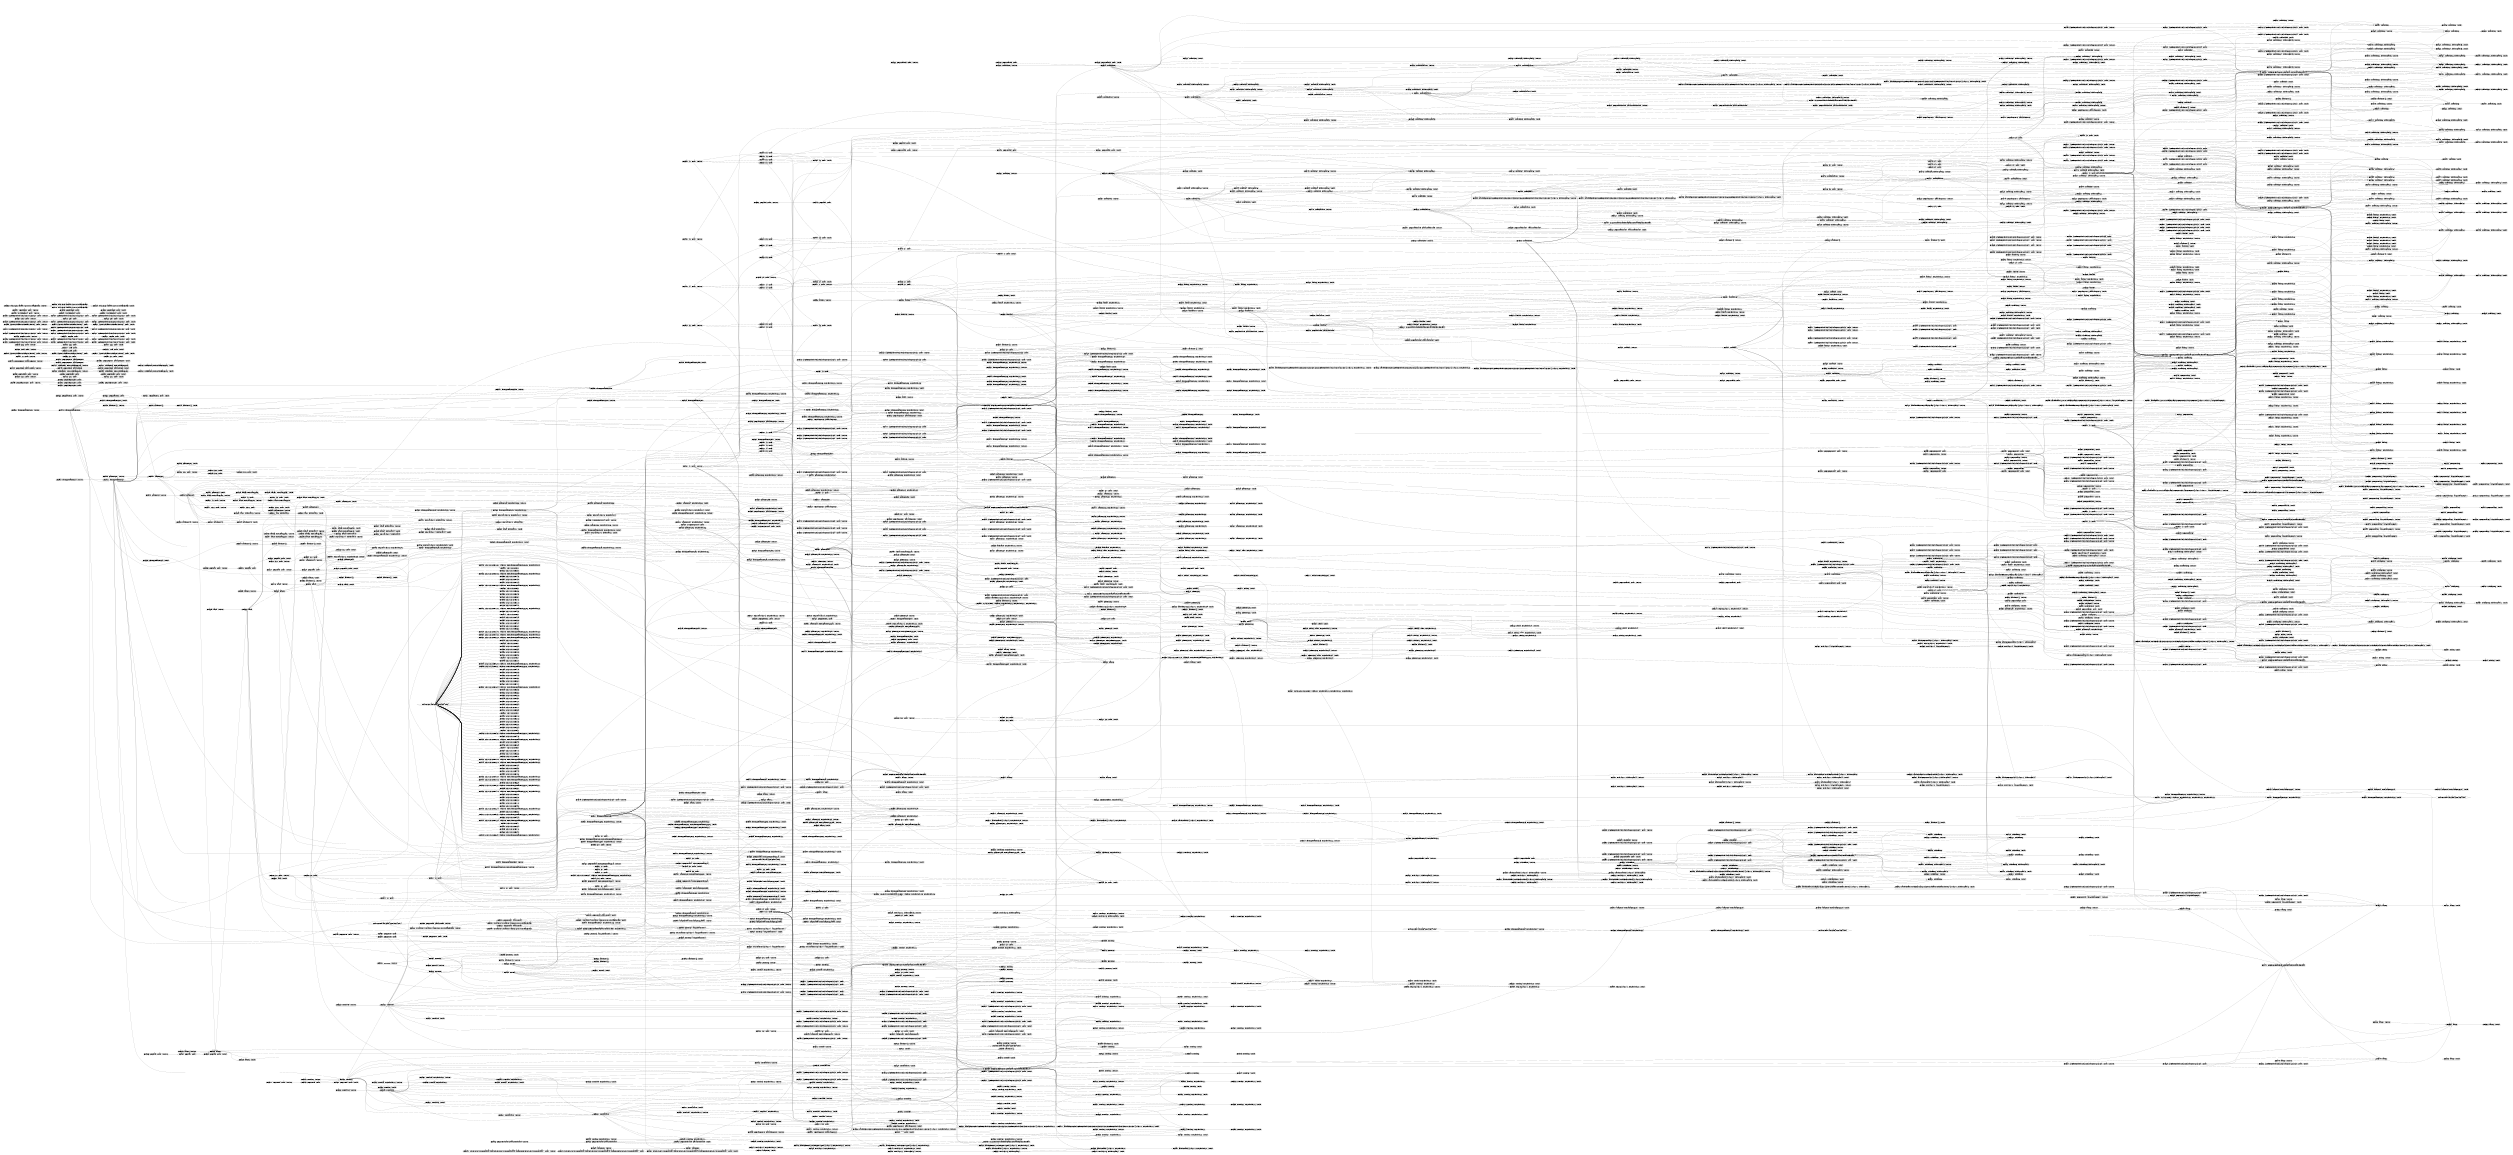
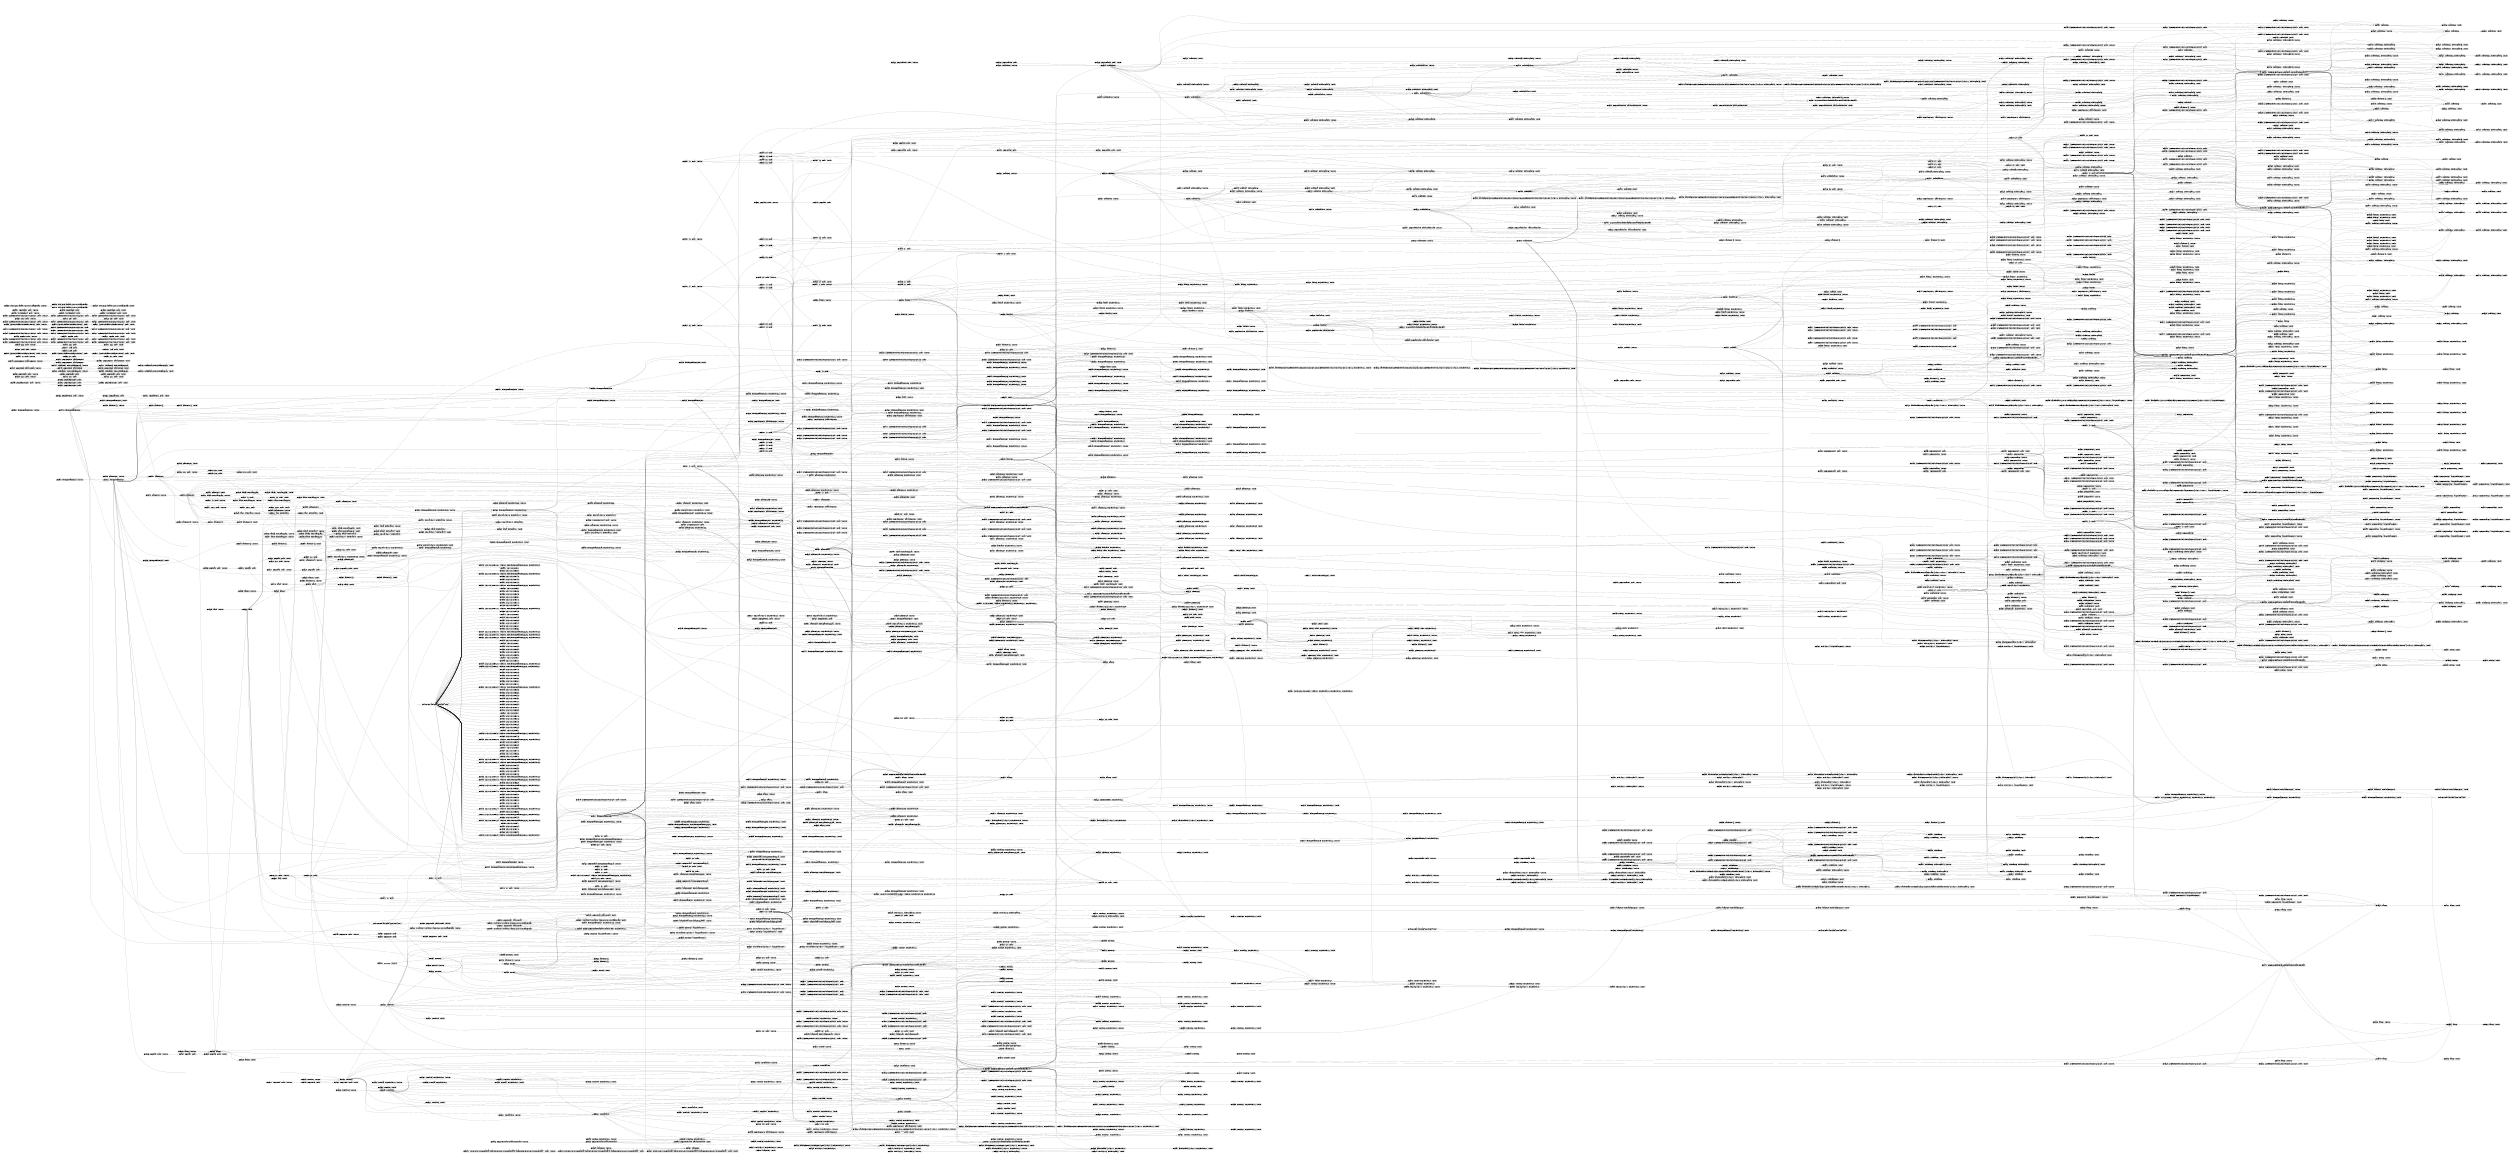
(1850, 860) -> (1850, 860)
